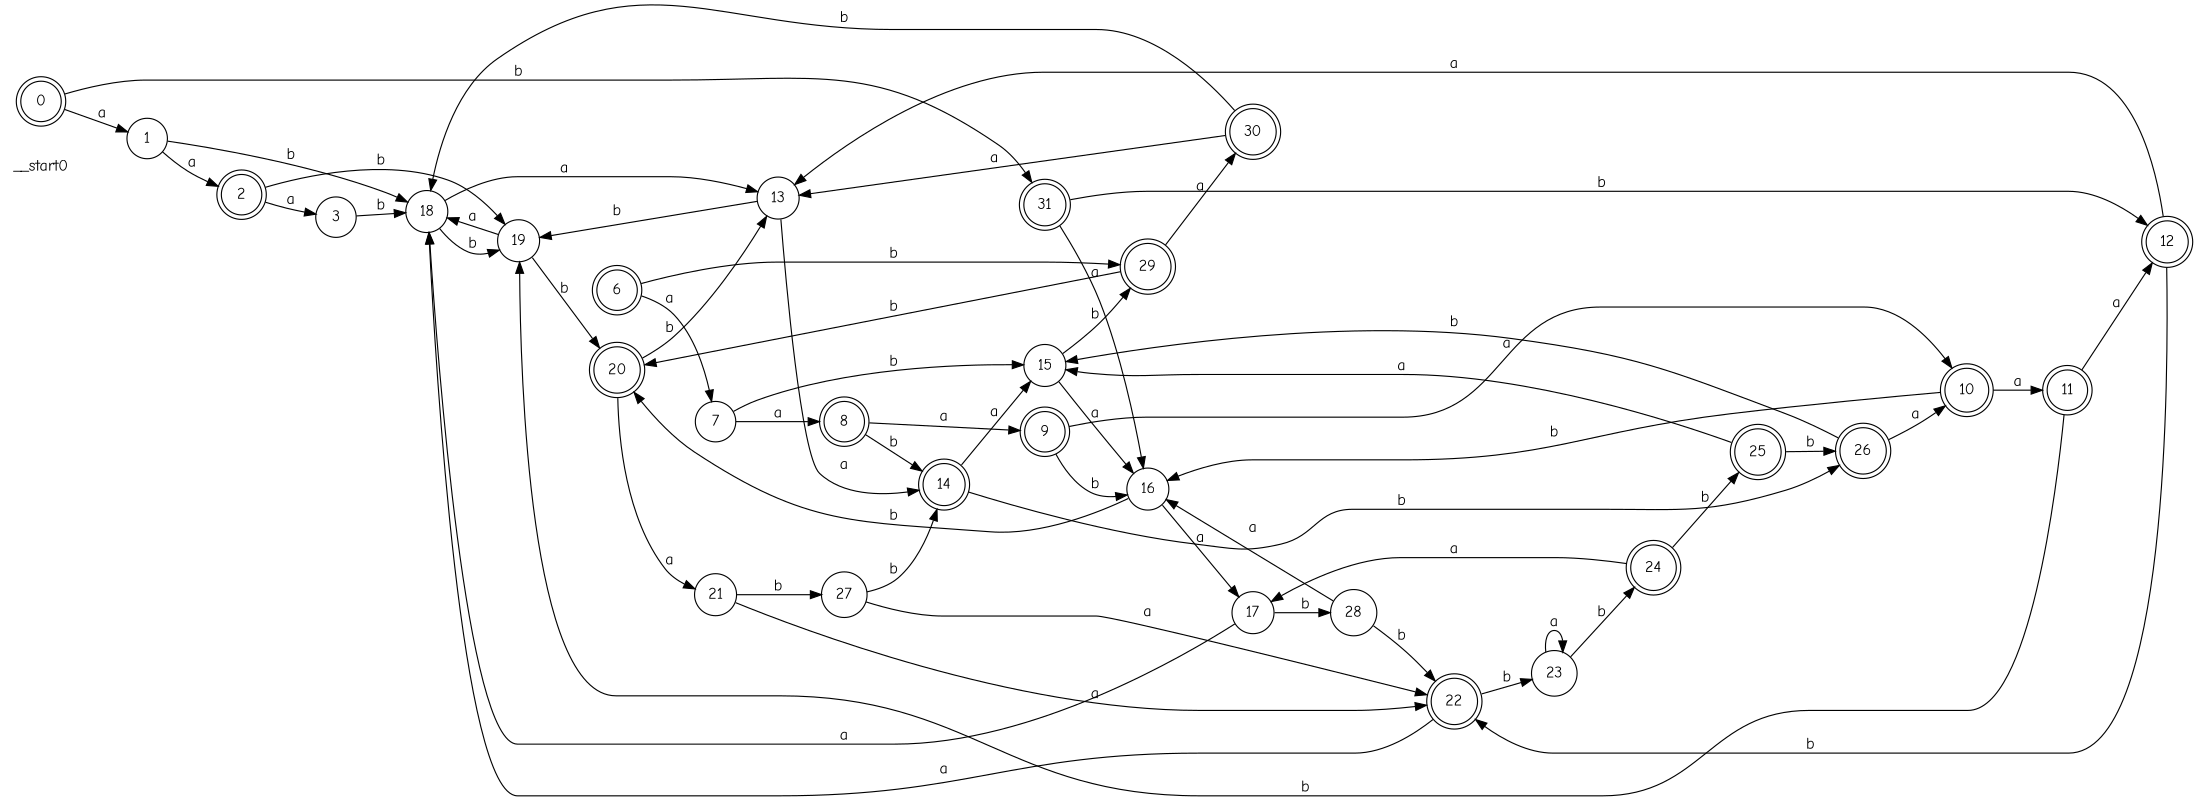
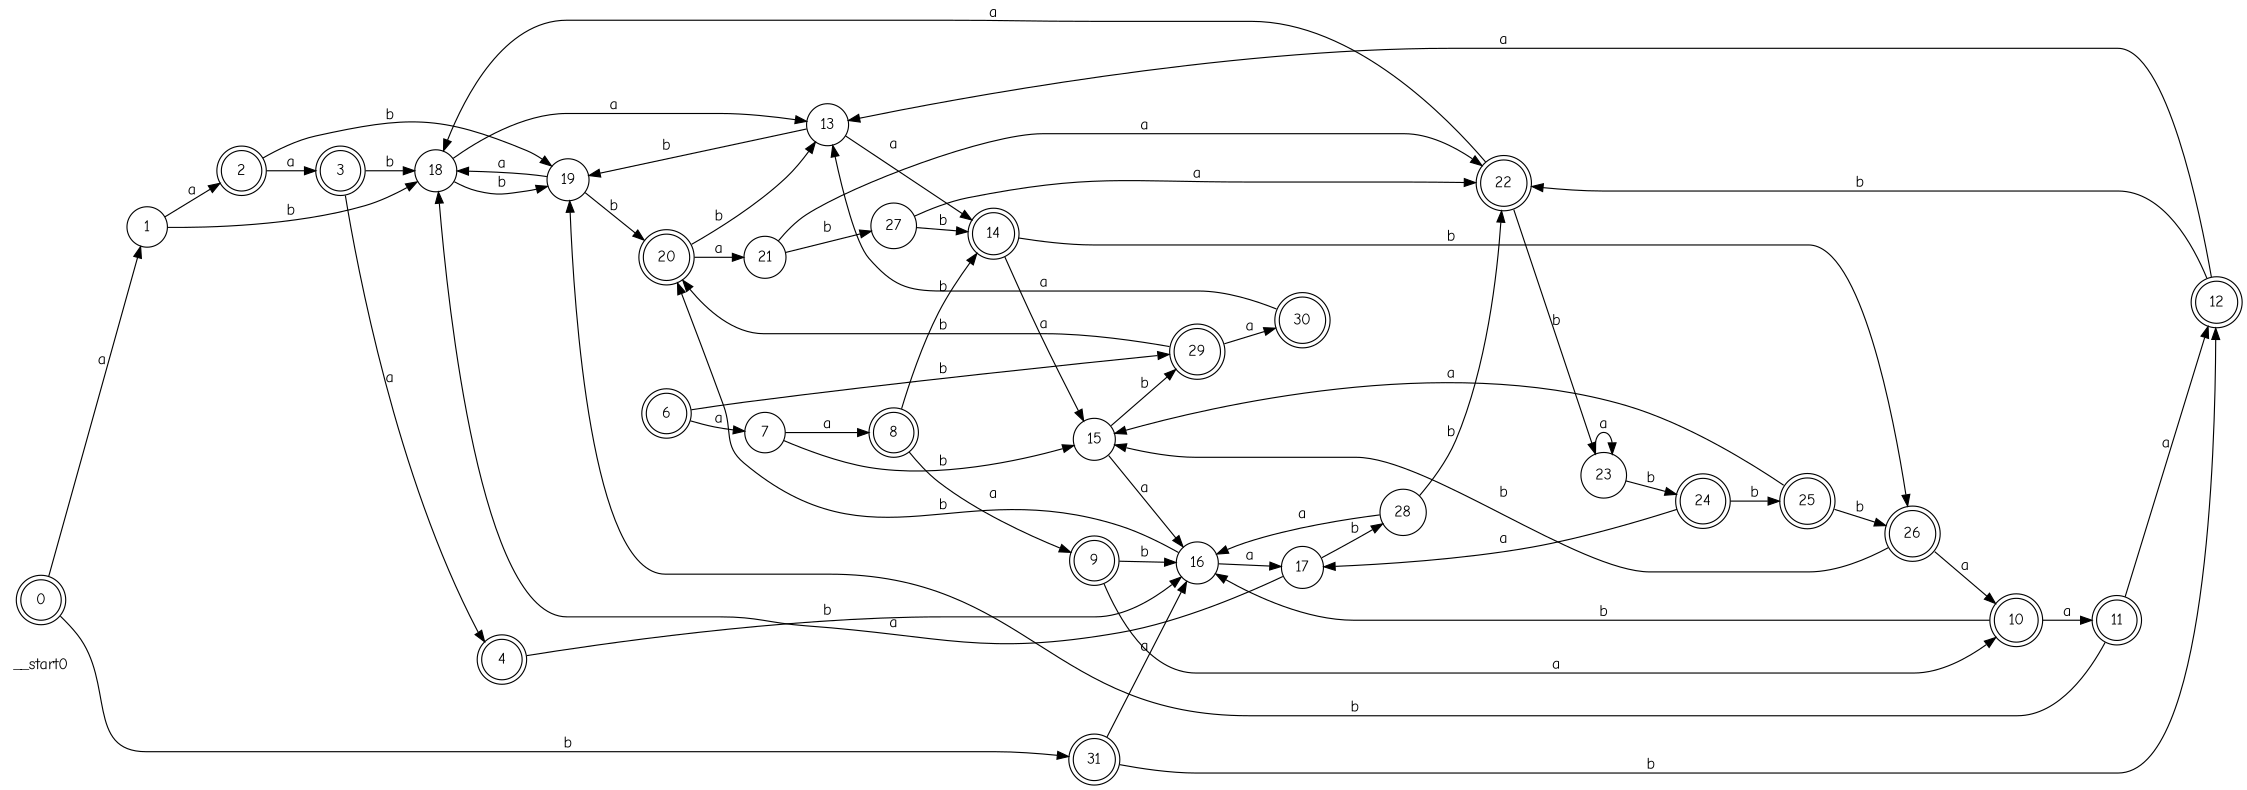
(803, 23) -> none
(336, 217) -> (340, 171)
none -> (502, 660)
